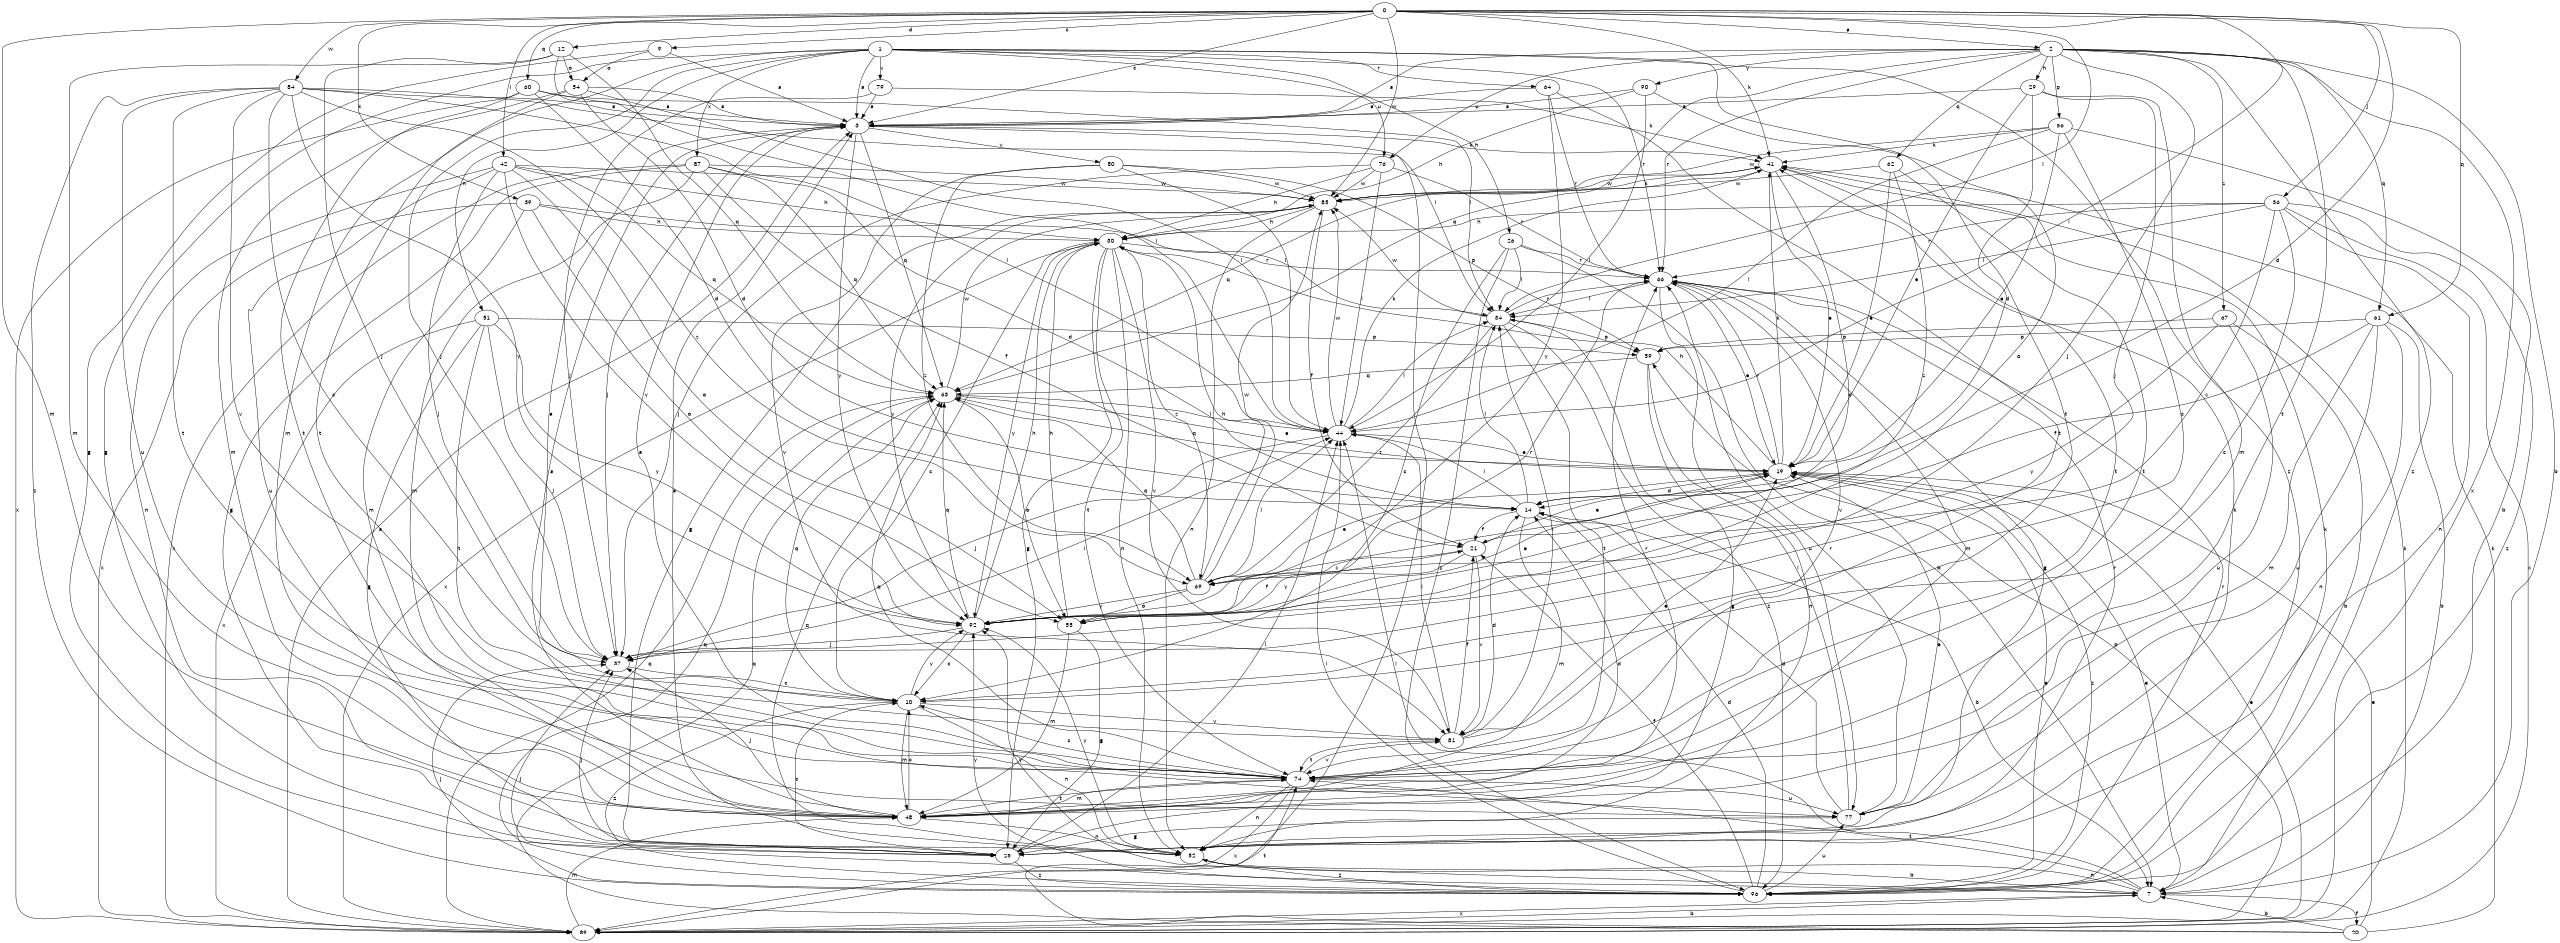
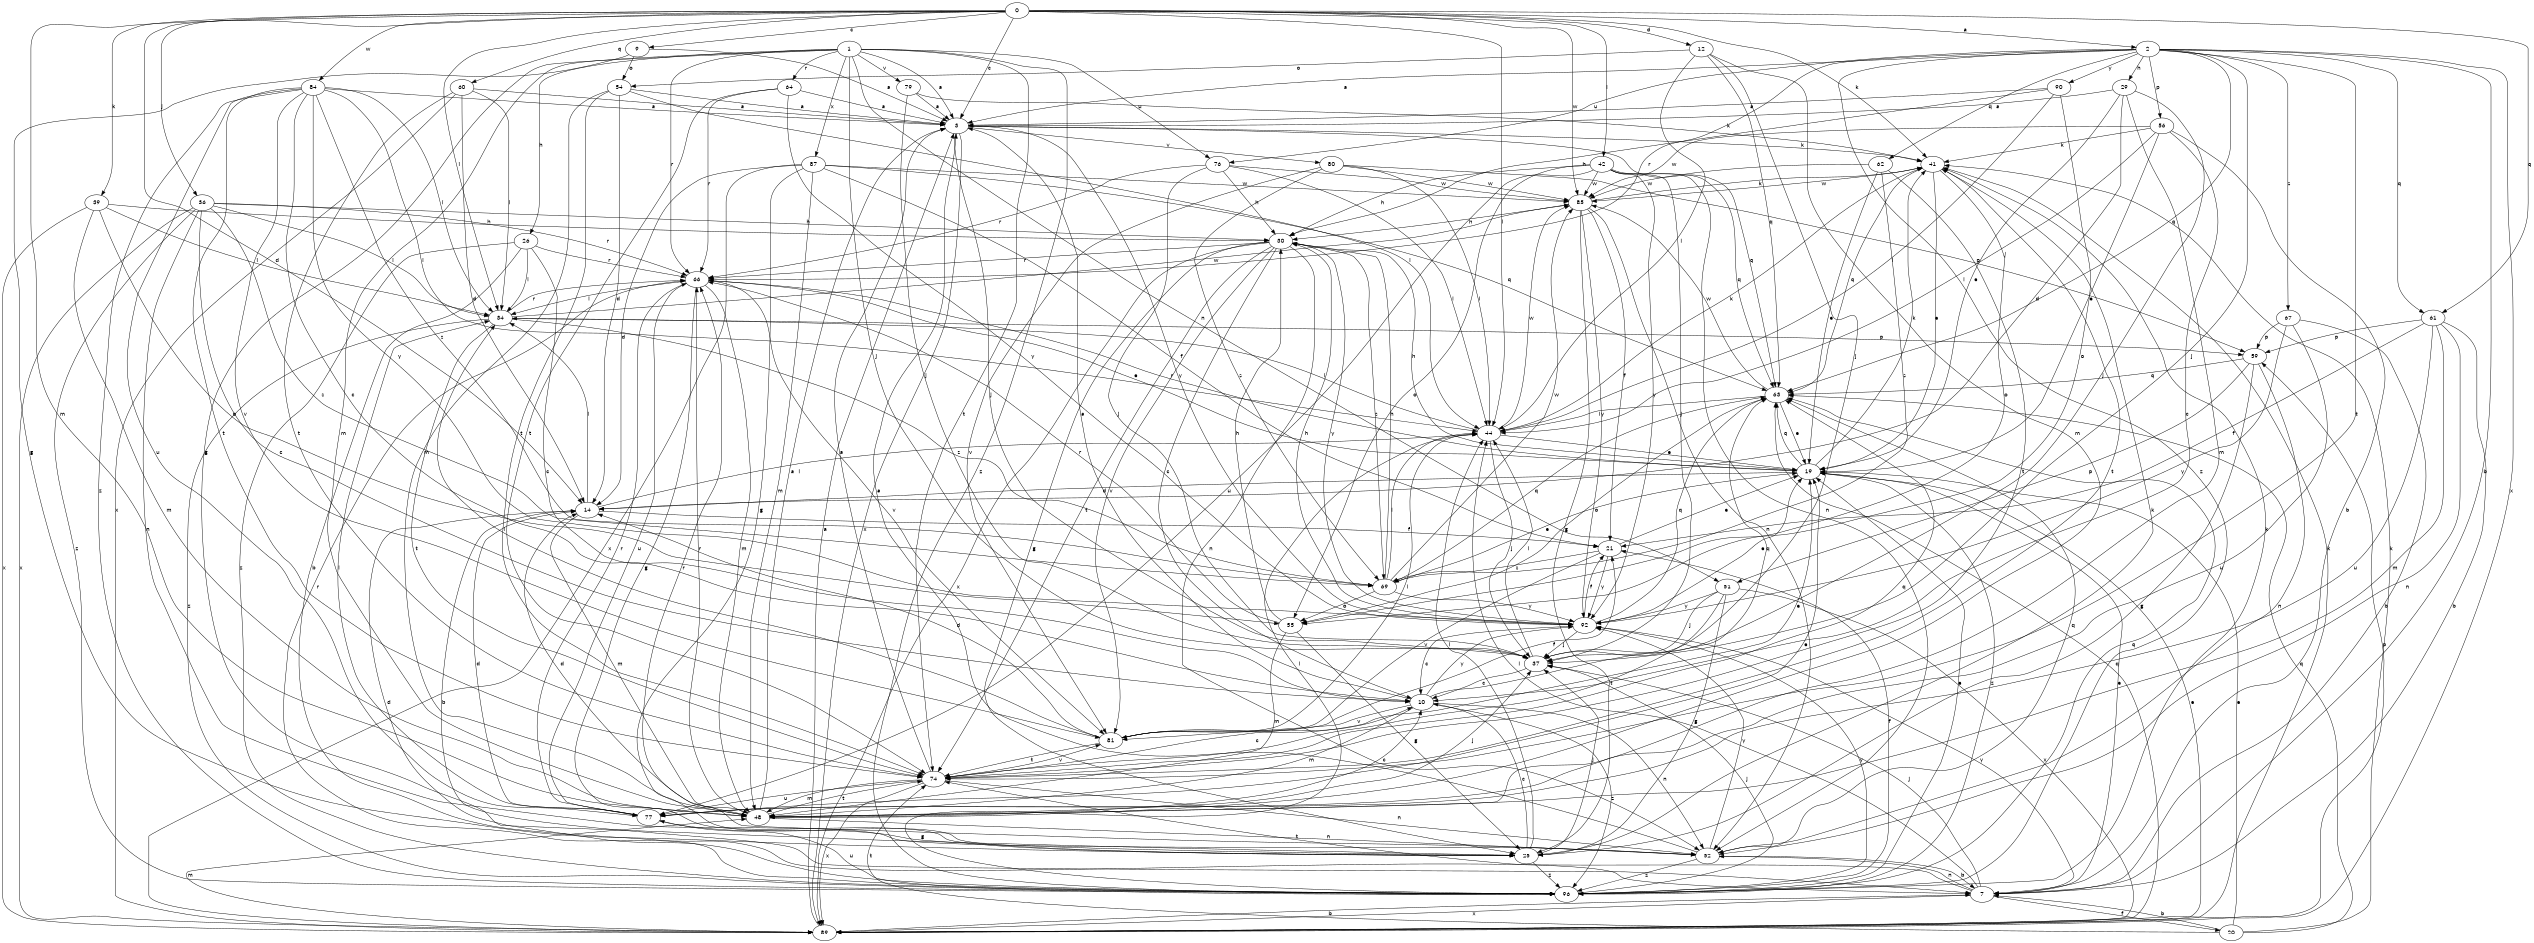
(1066, 330) -> (2033, 484)
